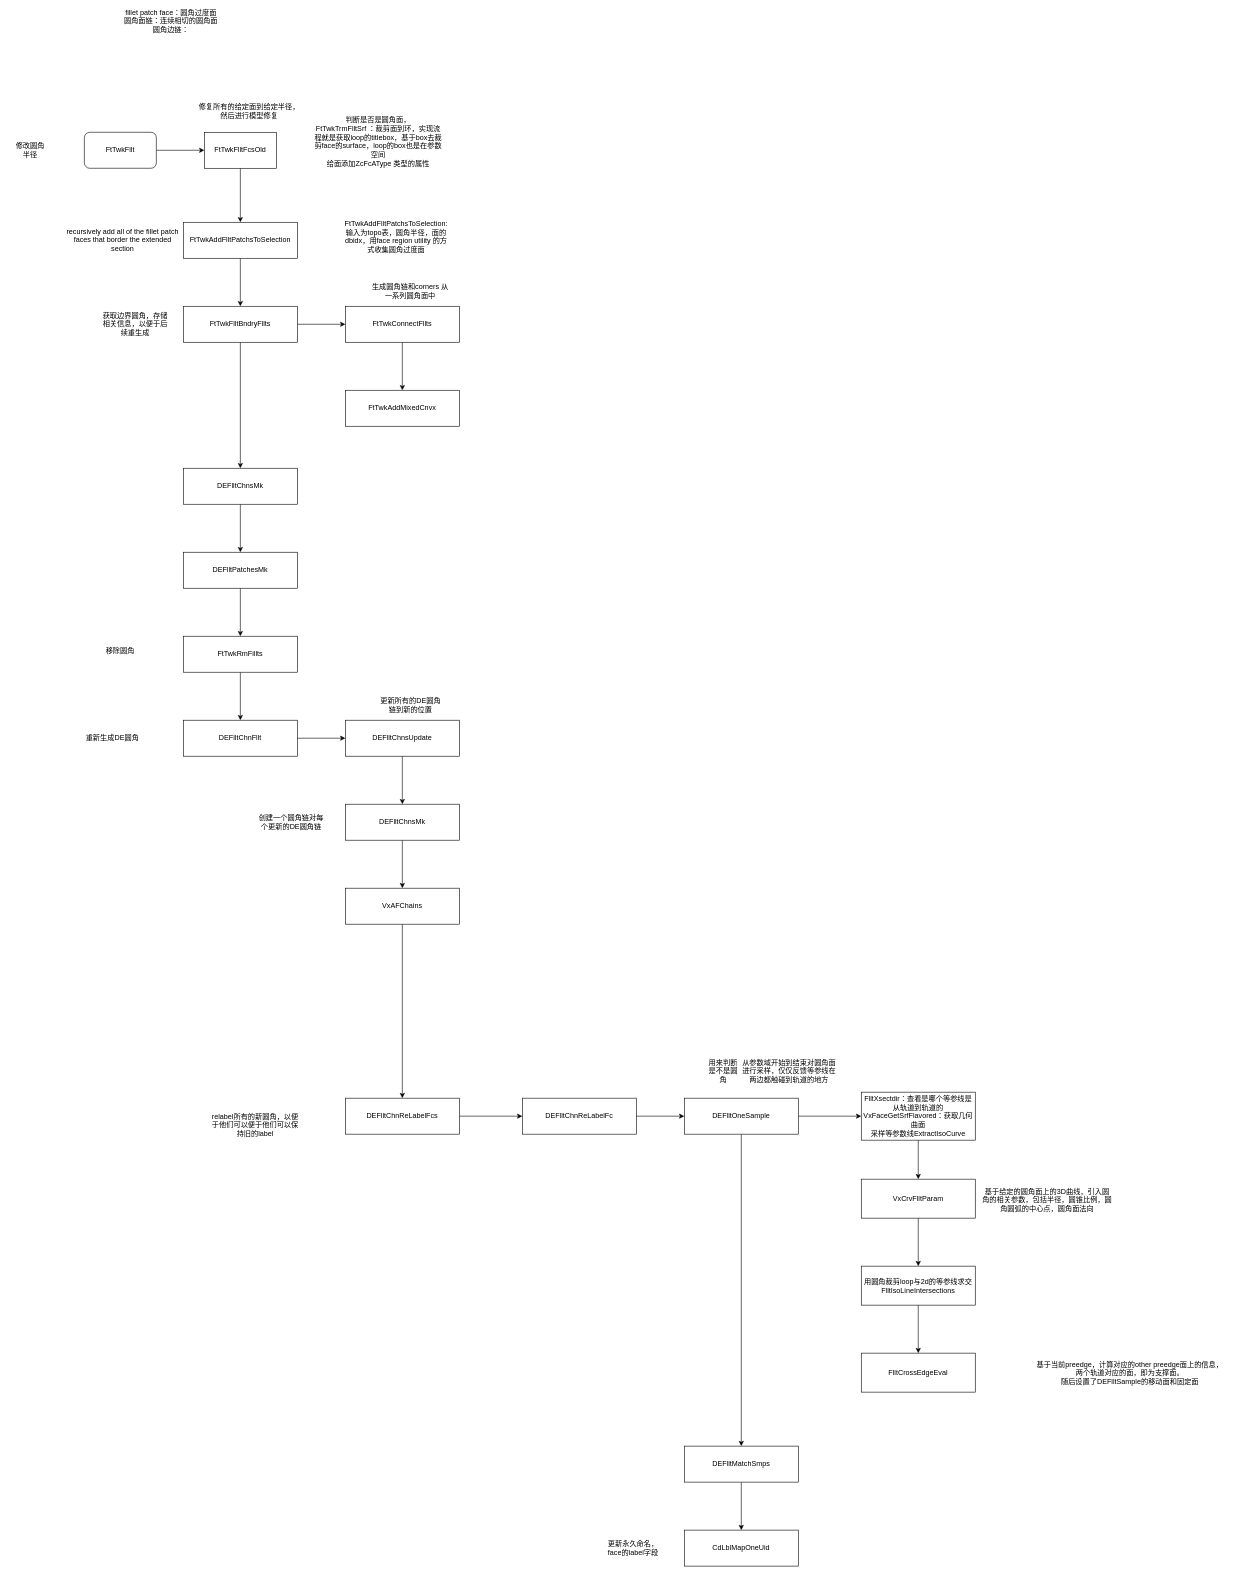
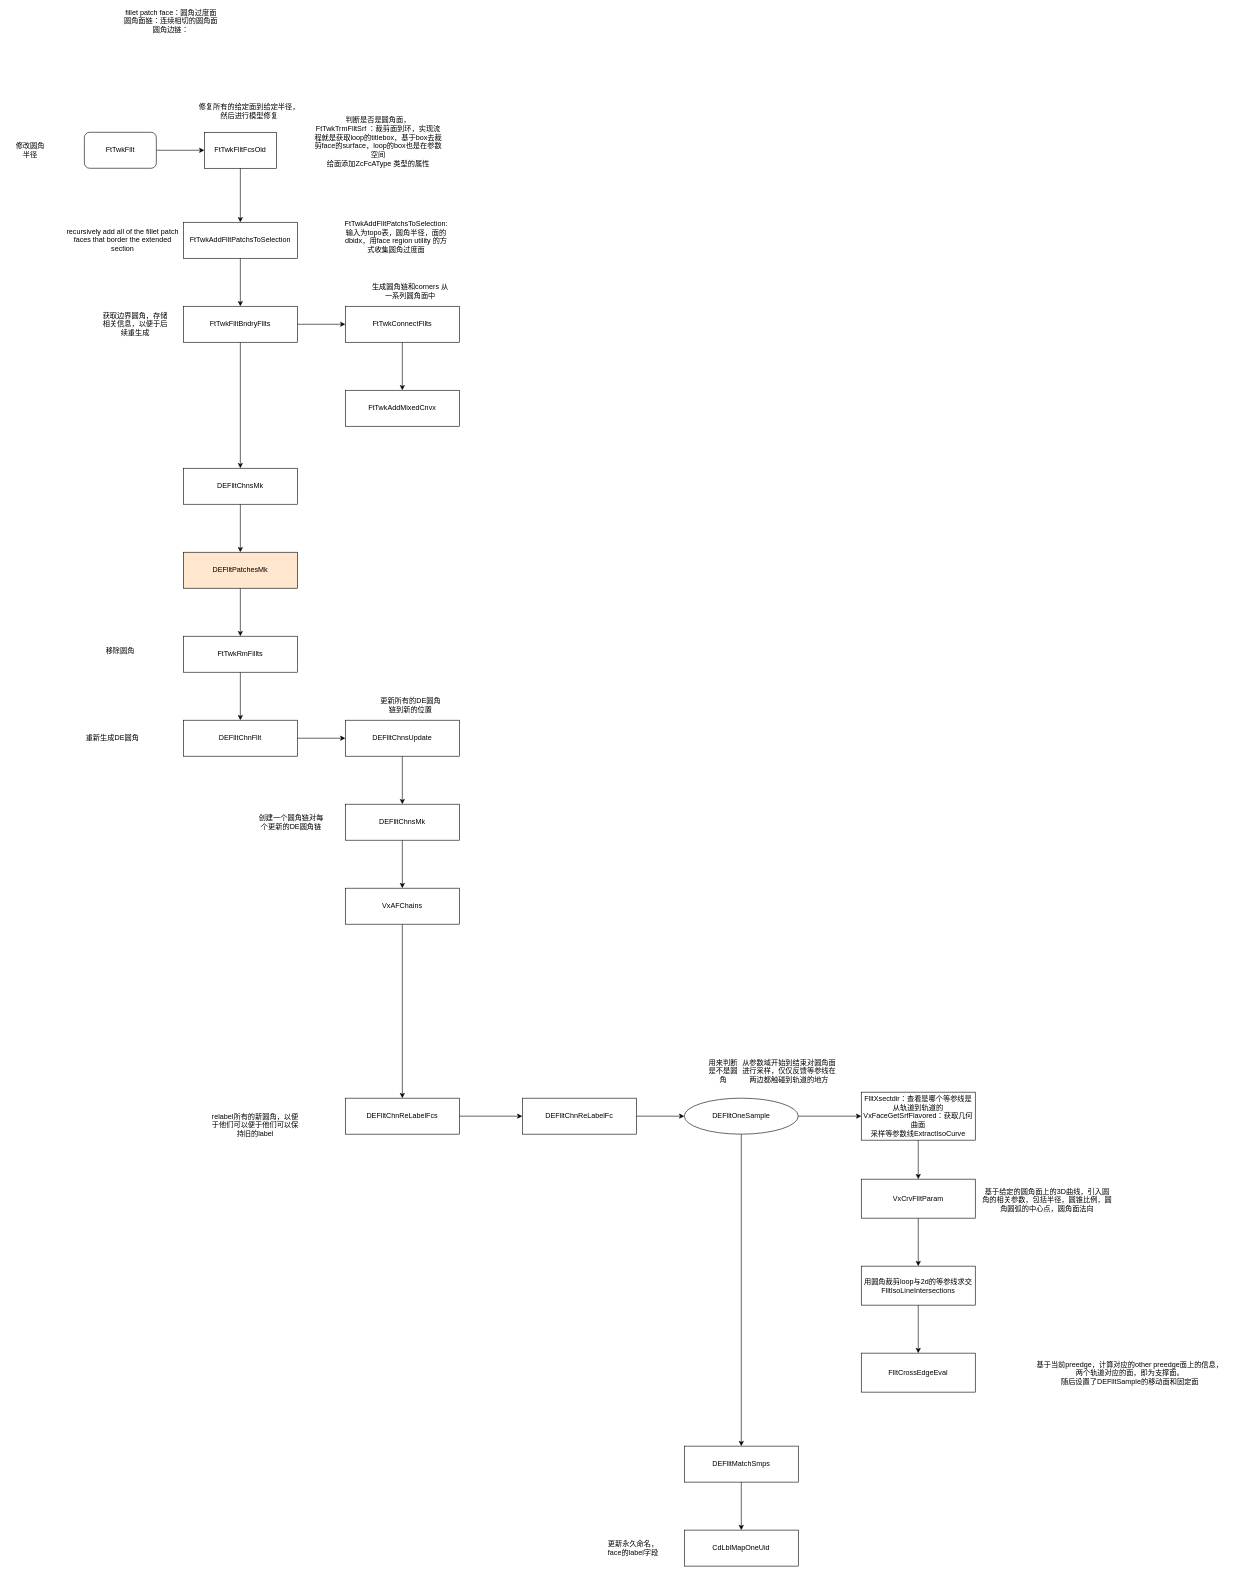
(240, 570) -> (240, 570)
(741, 1116) -> (741, 1116)
